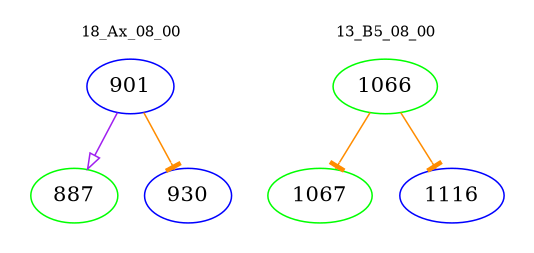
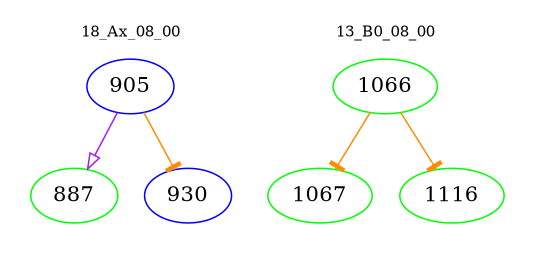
(386, 33) -> (386, 33)
(130, 86) -> (130, 86)
(452, 196) -> (452, 196)
